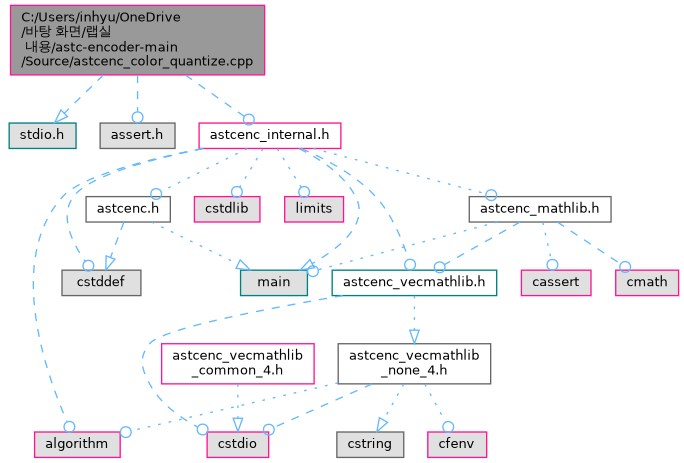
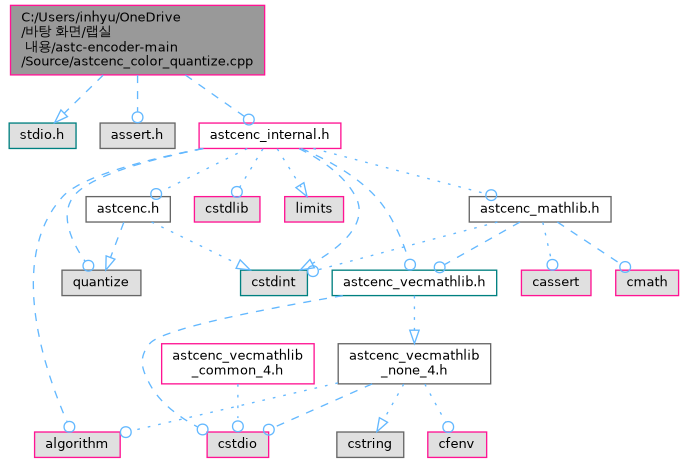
(289, 168) -> (289, 168)
(101, 283) -> (101, 283)
(274, 283) -> (274, 283)
(238, 398) -> (238, 398)
